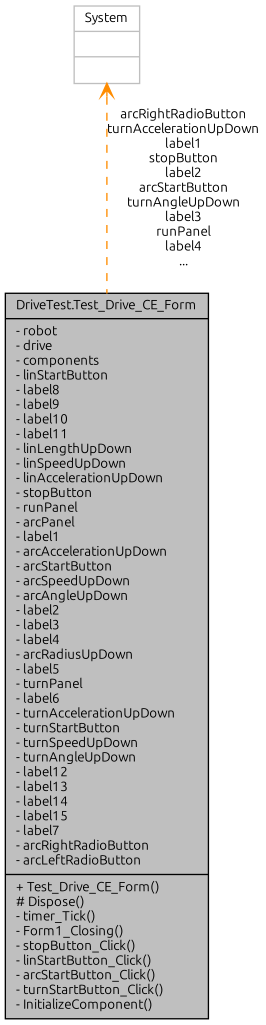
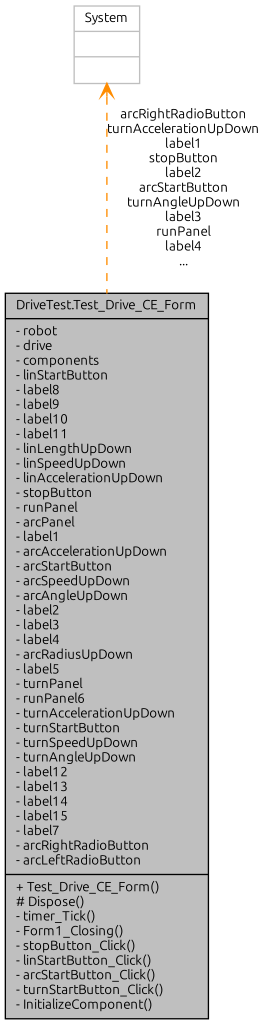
(39, 699) -> (51, 699)
